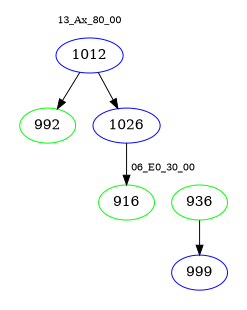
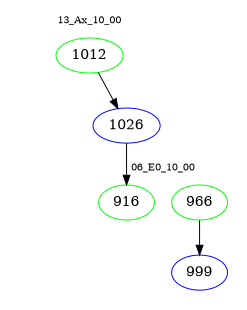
(90, 21) -> (90, 21)
(90, 55) -> (90, 55)
(48, 126) -> none
(163, 168) -> (163, 168)
(200, 203) -> (200, 203)
